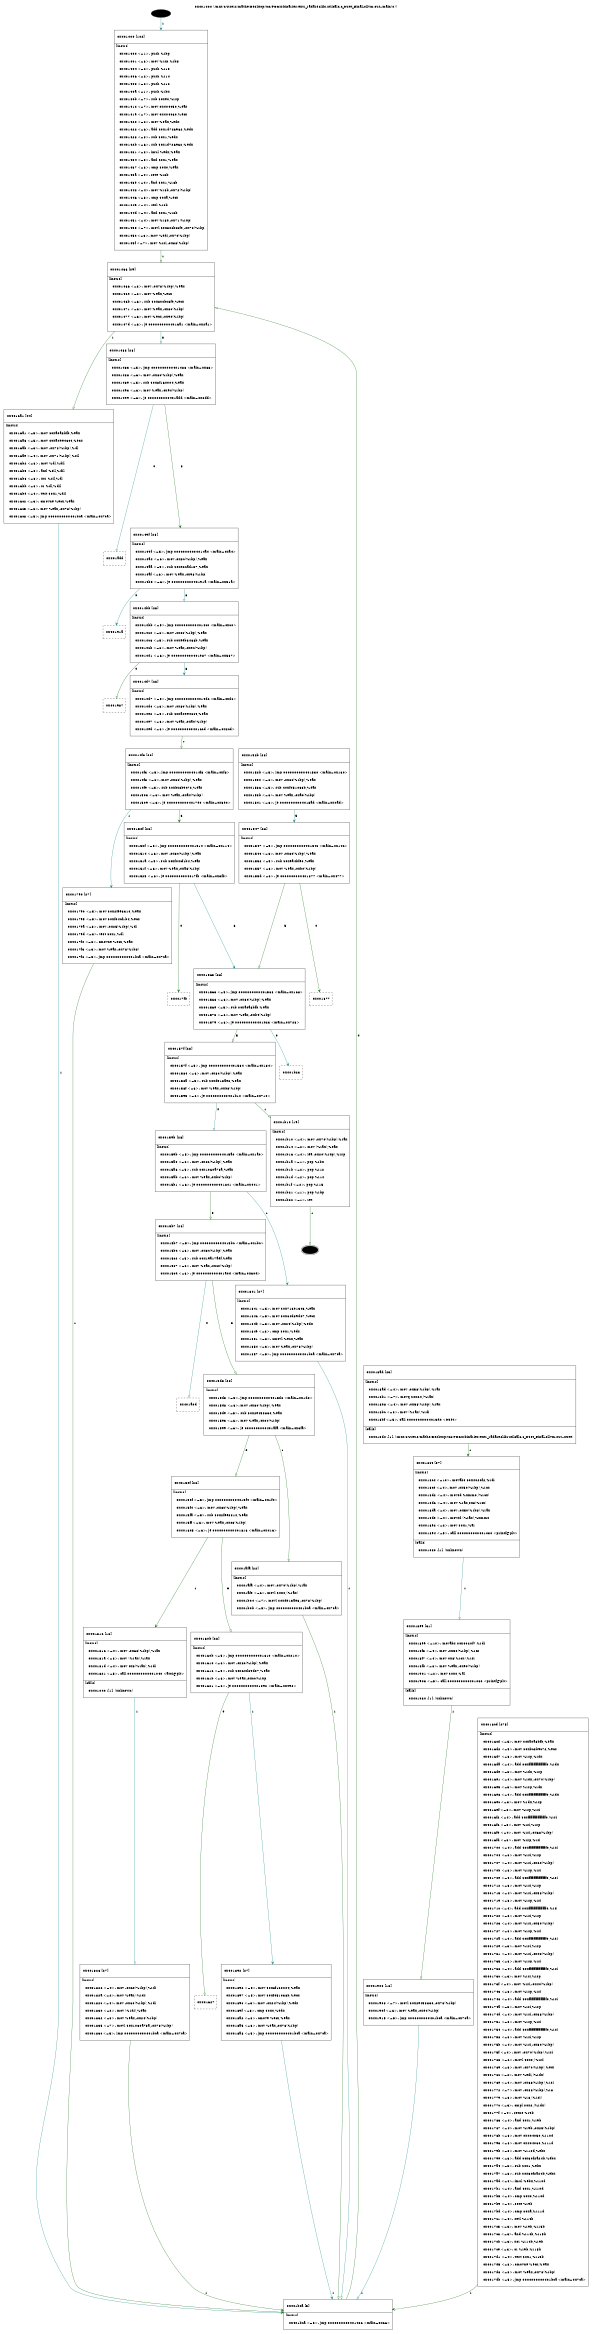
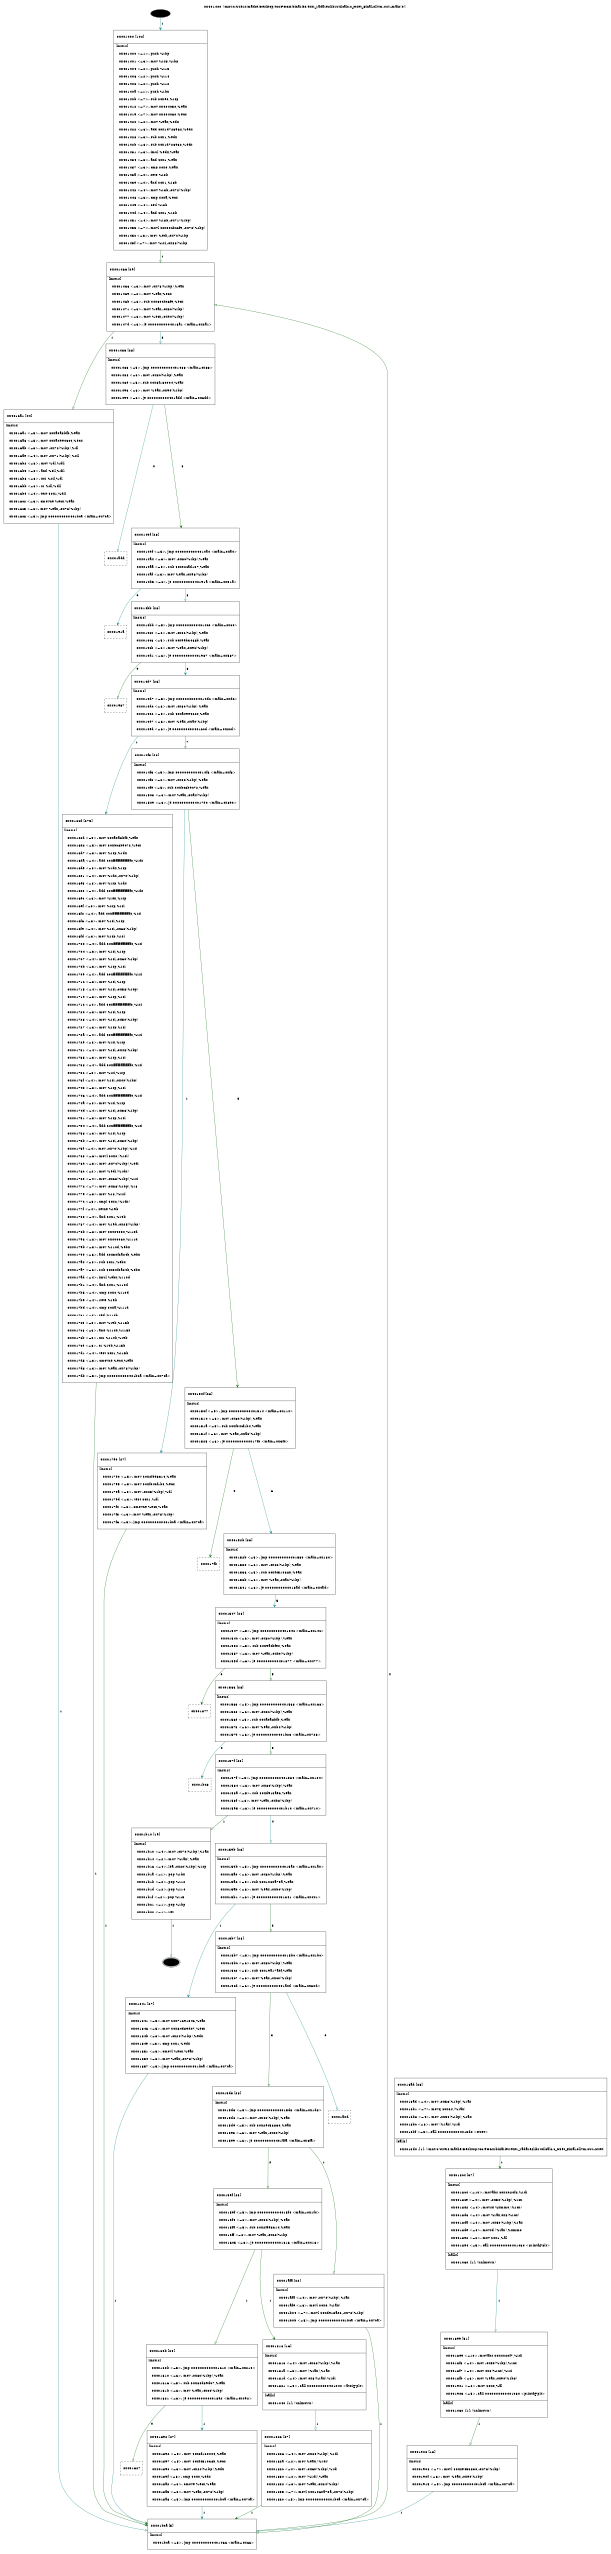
none -> (119, 772)
(214, 925) -> (260, 1490)
(228, 1588) -> (246, 2301)
